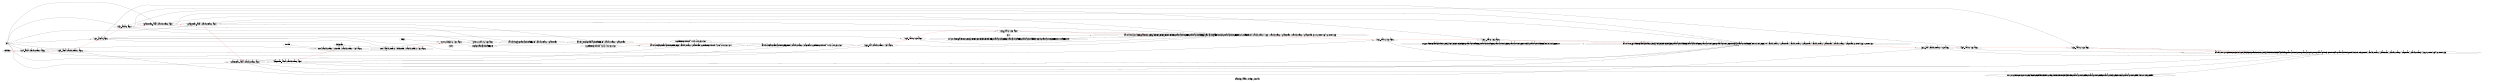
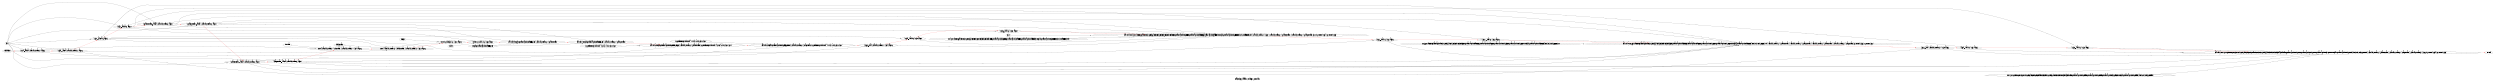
none -> (2489, 53)
